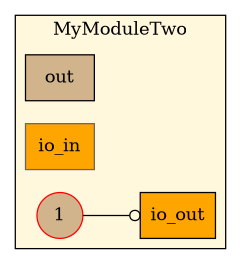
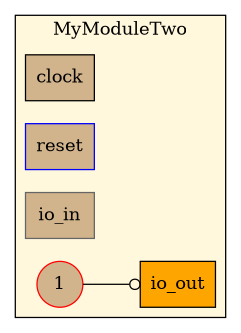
(60, 78) -> (60, 78)
none -> (60, 147)
(60, 147) -> (60, 215)
